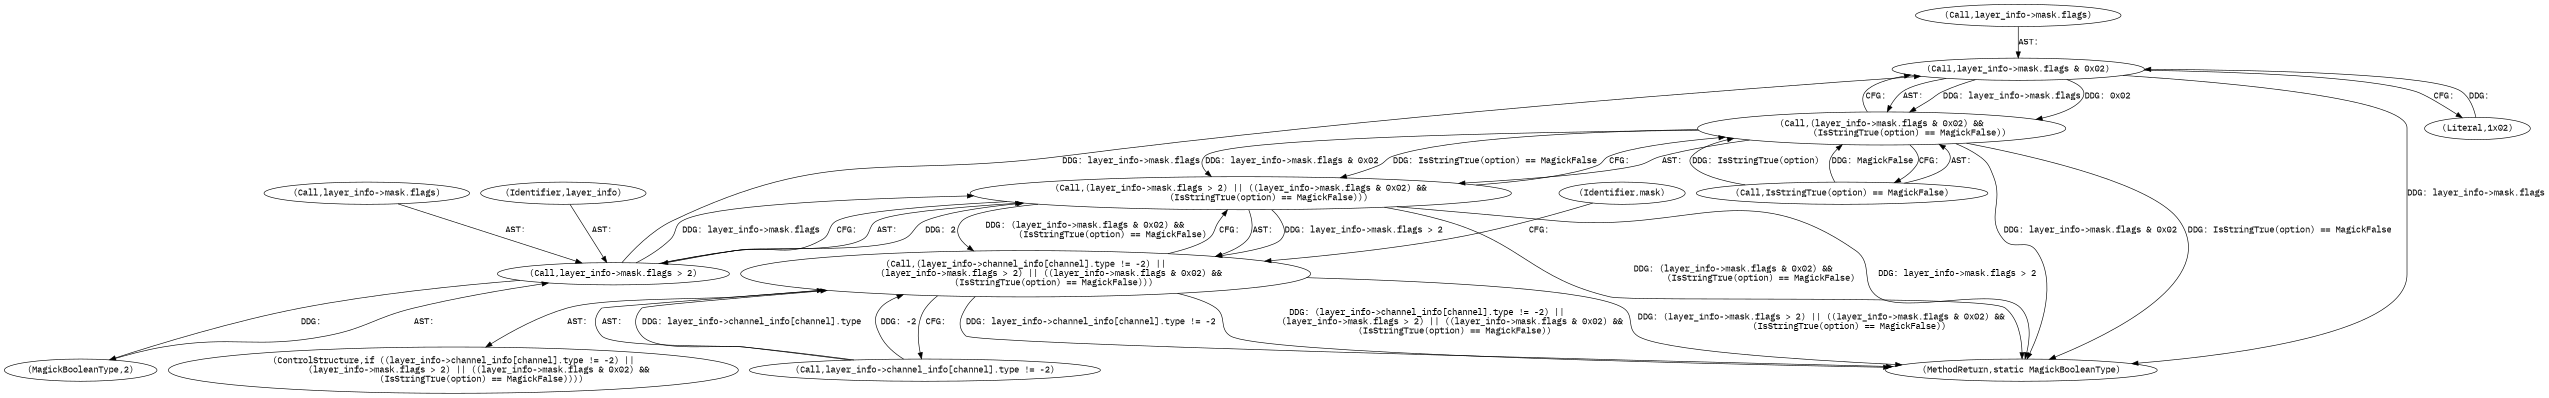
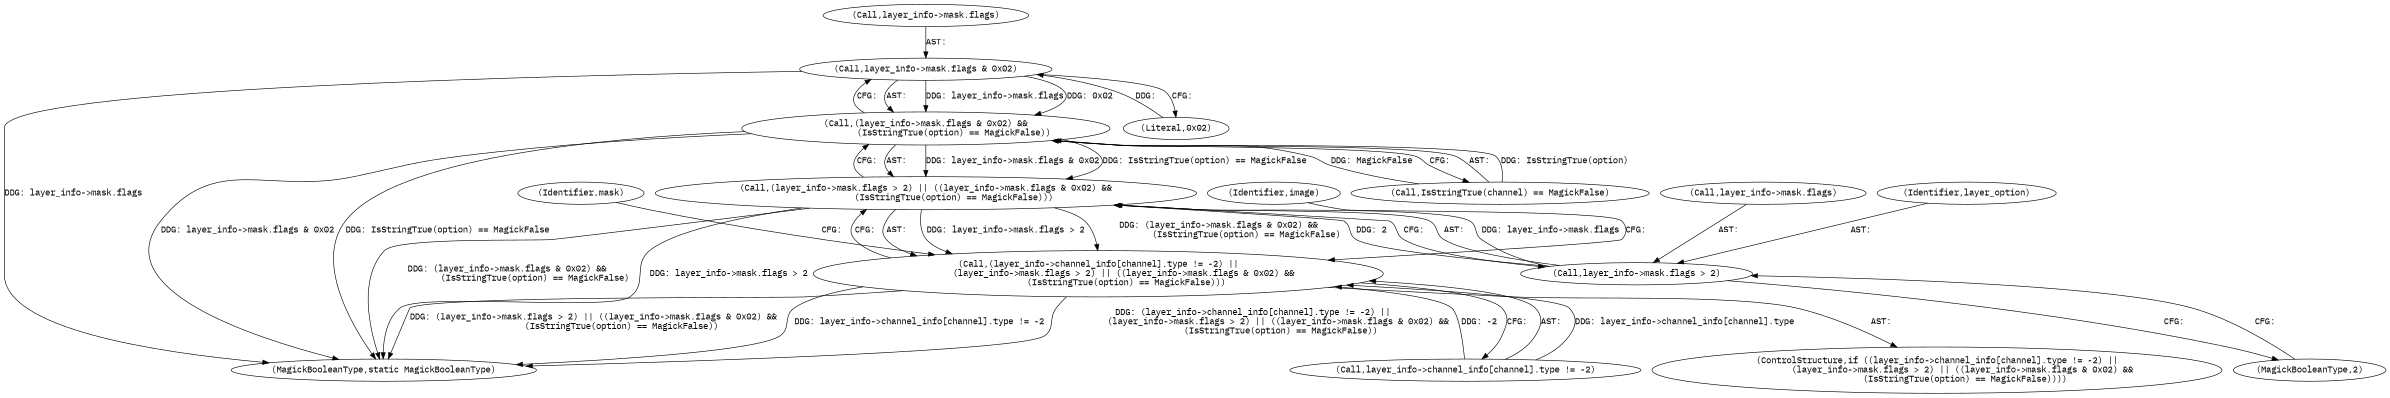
(2477, 128) -> (1176, 128)
(1257, 134) -> none
(563, 193) -> (1967, 193)
none -> (1274, 193)
(1842, 193) -> (1500, 193)
(314, 322) -> (2177, 322)
(427, 322) -> (2268, 322)
(2021, 370) -> (384, 370)
